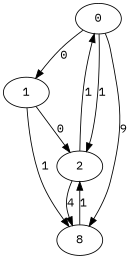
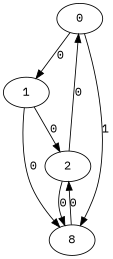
(98, 89) -> none
(89, 92) -> (78, 92)
(123, 129) -> (106, 129)
(45, 166) -> (34, 166)
(71, 203) -> (63, 203)
(84, 203) -> (73, 203)
